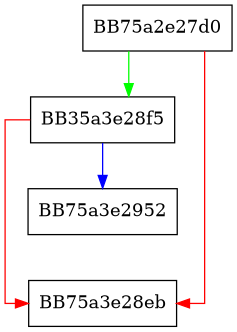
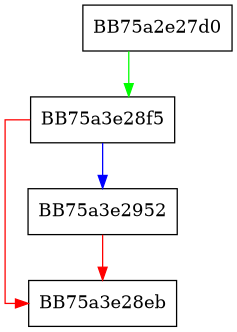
(103, 120) -> (103, 120)
(205, 185) -> (103, 251)
